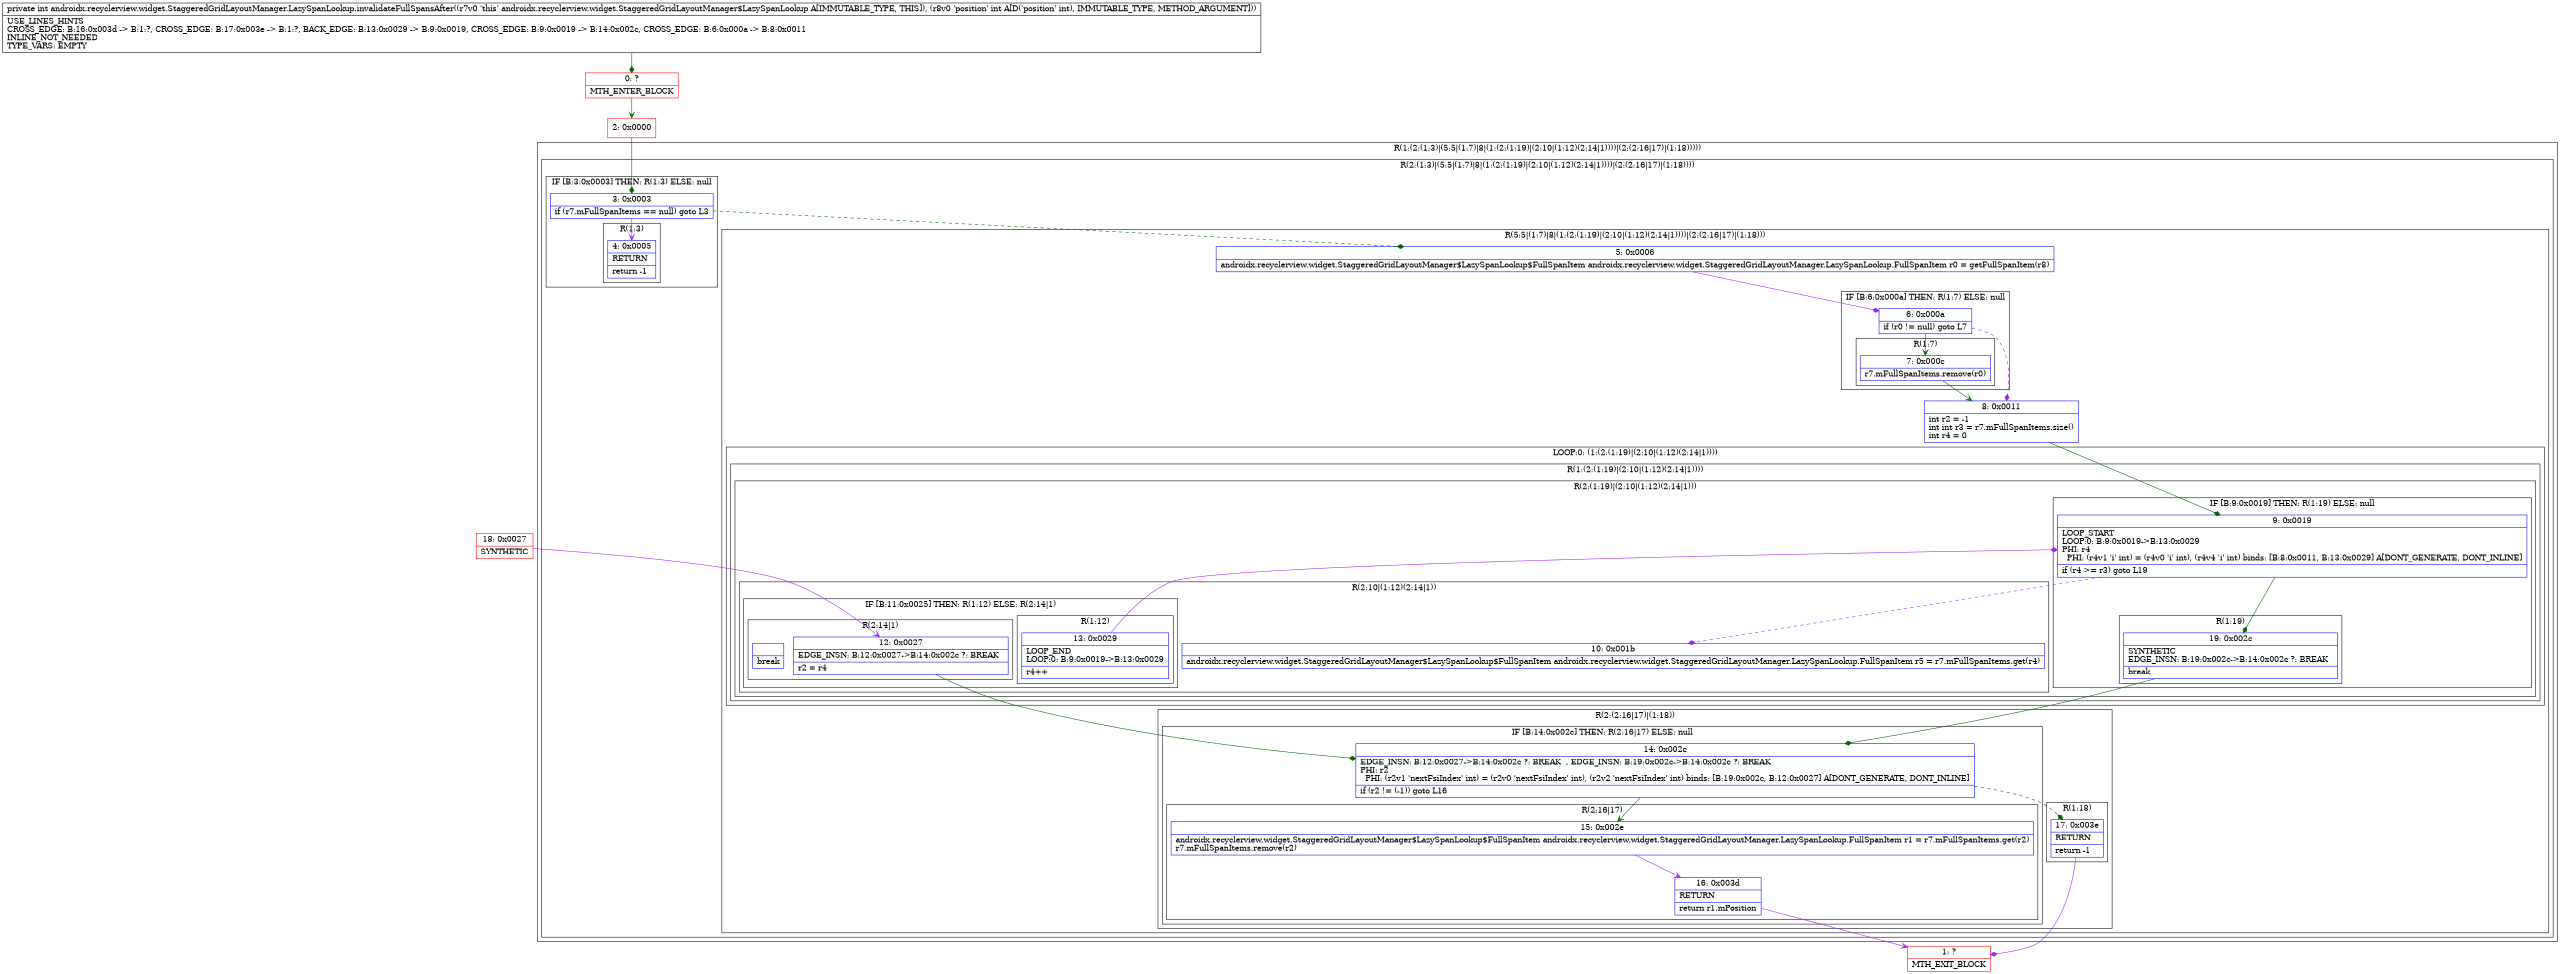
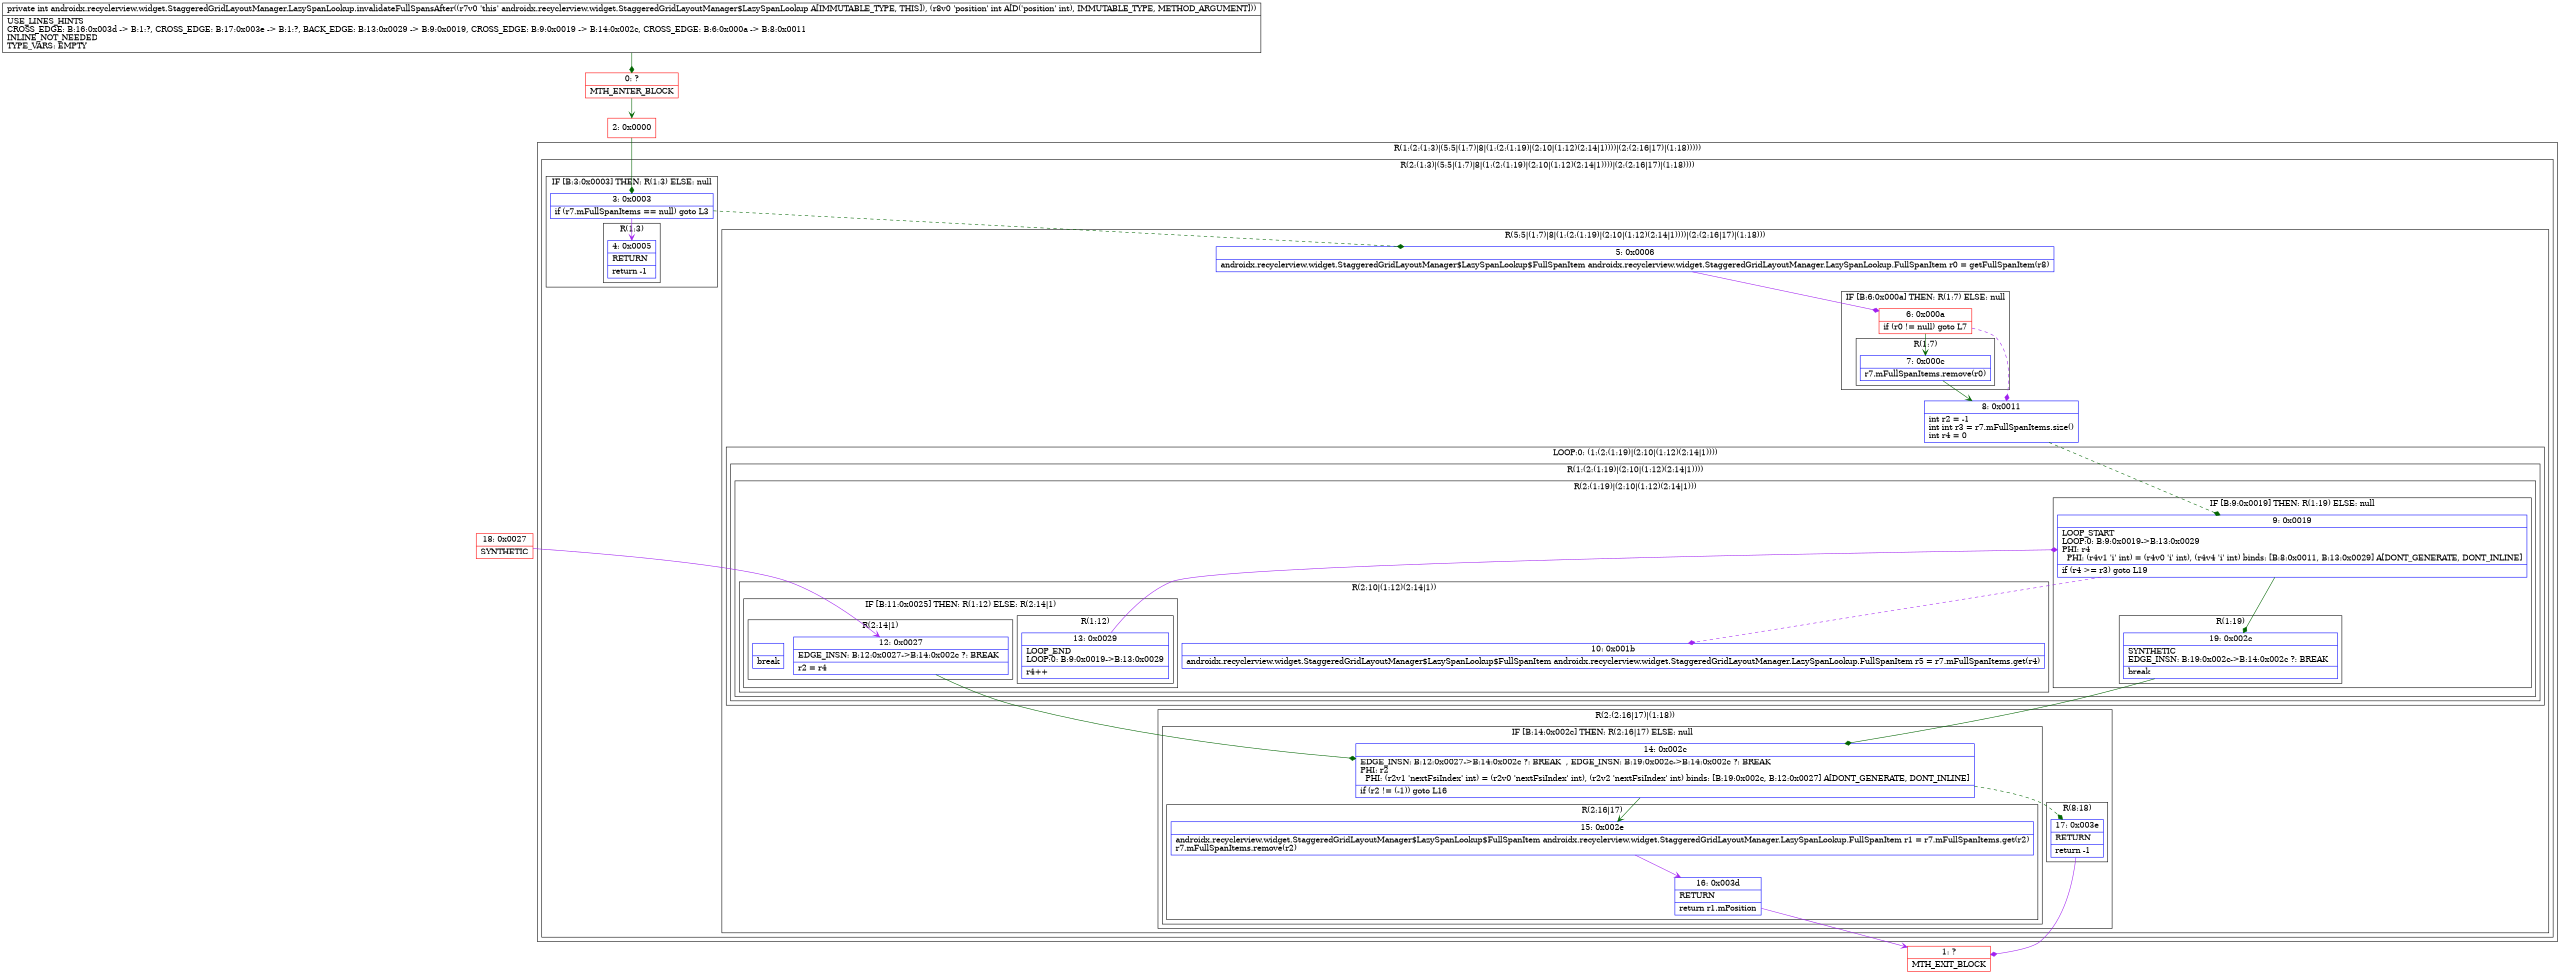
(1925, 321) -> (1925, 321)
(2131, 477) -> (2131, 477)
(2077, 809) -> (2077, 809)
